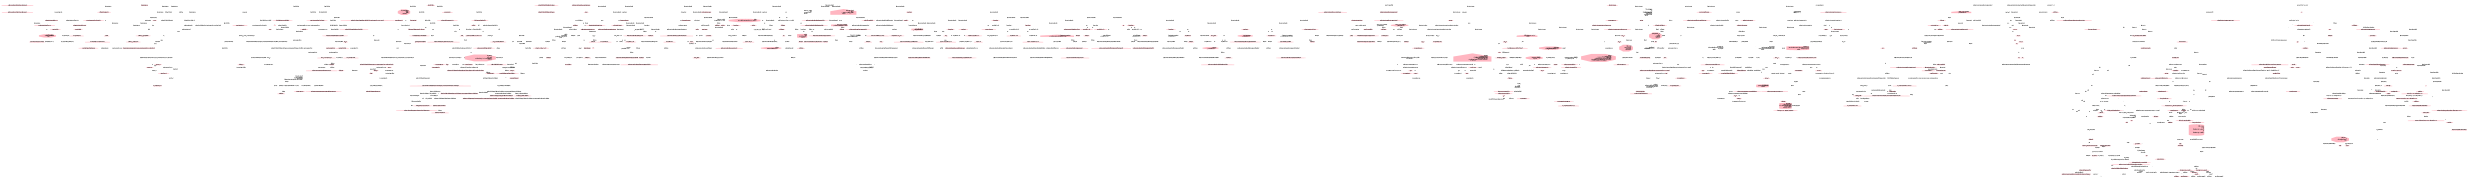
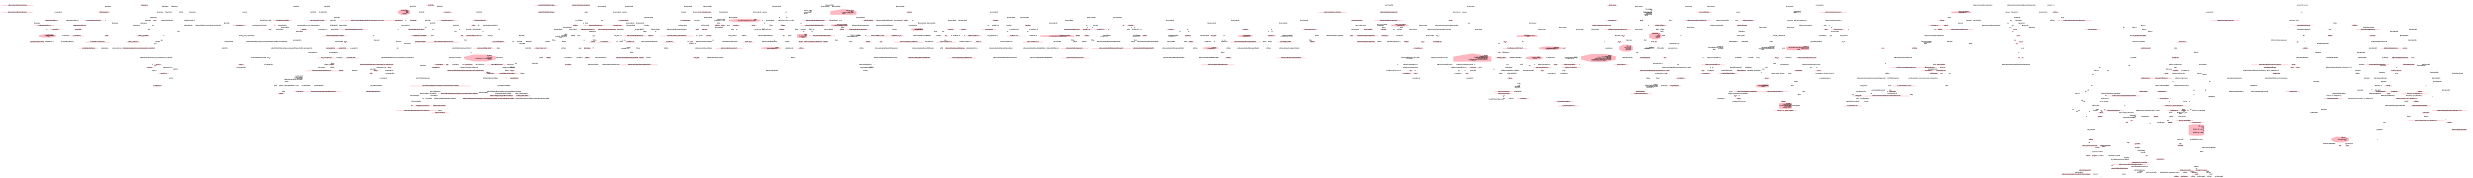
(186, 30) -> none
(1658, 58) -> none
